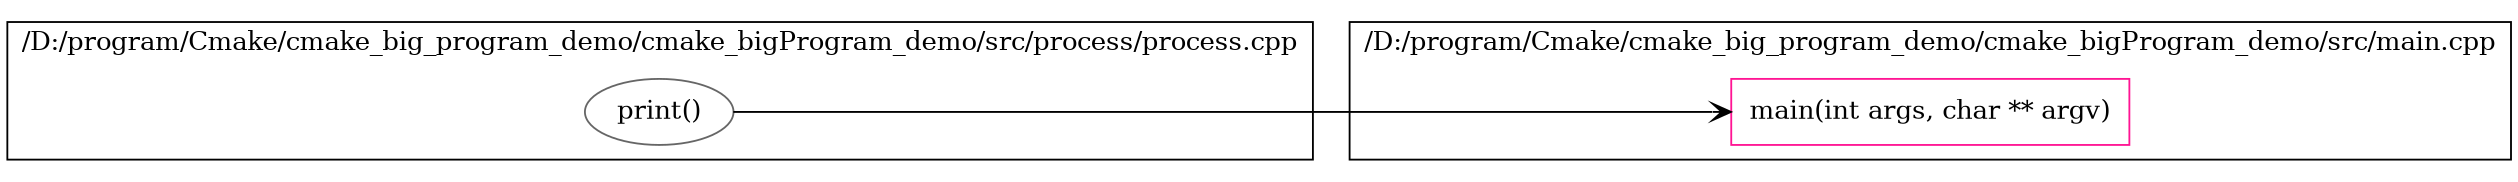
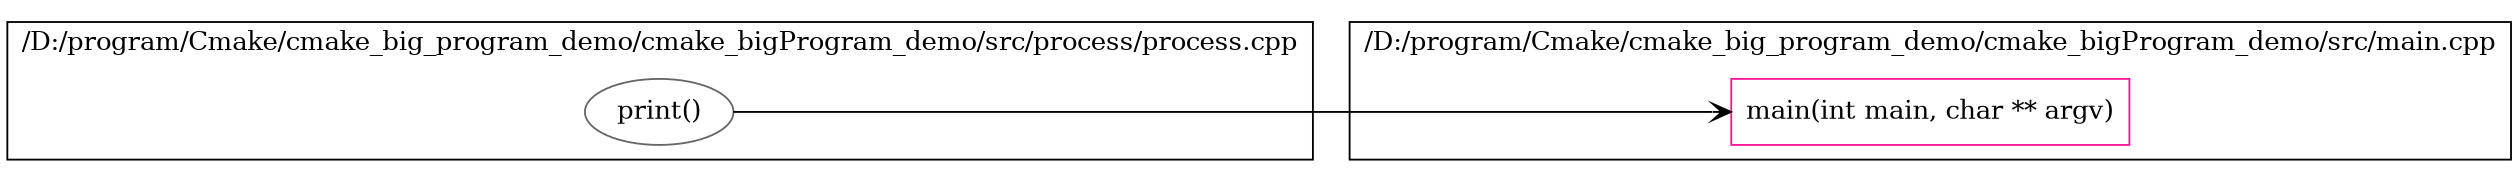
(1930, 112) -> (1930, 112)
